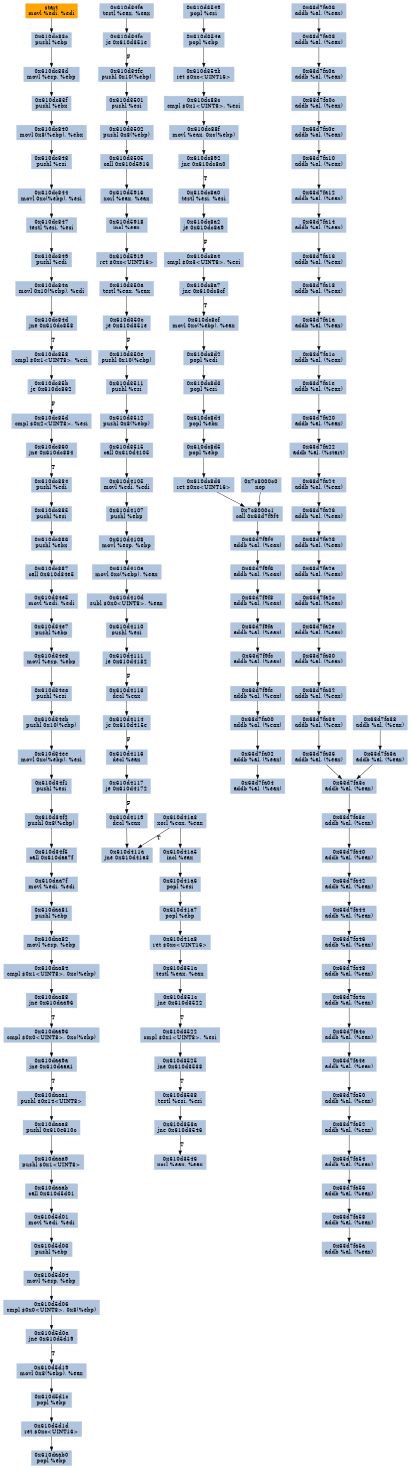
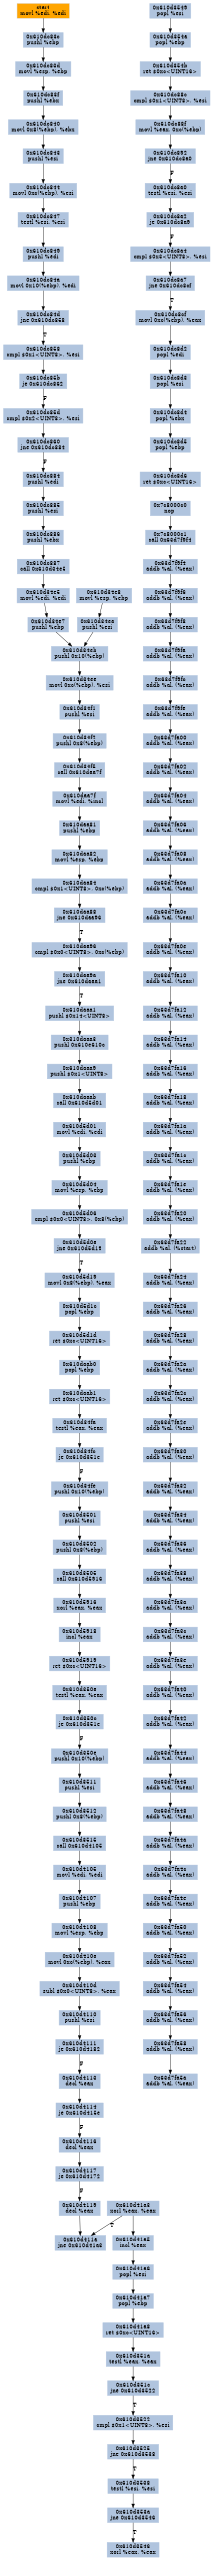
(206, 179) -> (172, 173)
(53, 468) -> (45, 462)
(229, 498) -> (170, 492)
(52, 643) -> (62, 638)
(333, 770) -> (170, 1560)
none -> (170, 812)
(52, 884) -> (80, 799)
none -> (80, 1397)
